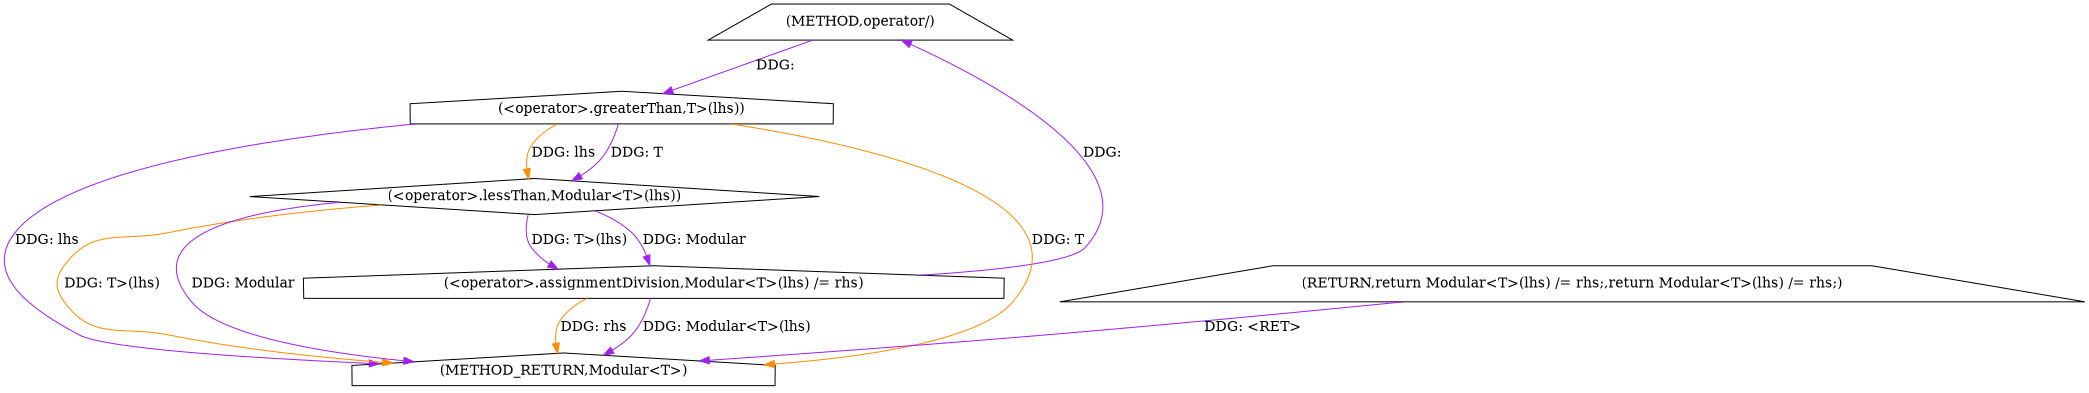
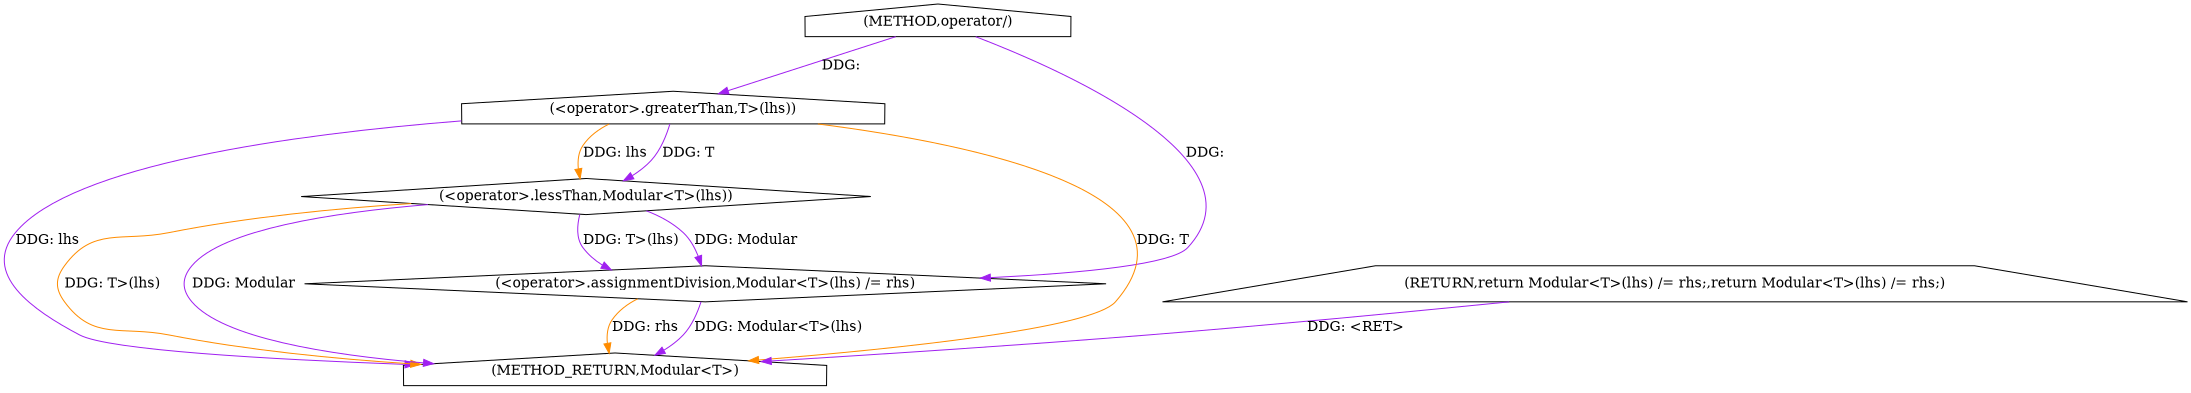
(860, 22) -> (938, 22)
(1097, 184) -> (1200, 182)
(654, 284) -> (705, 284)
